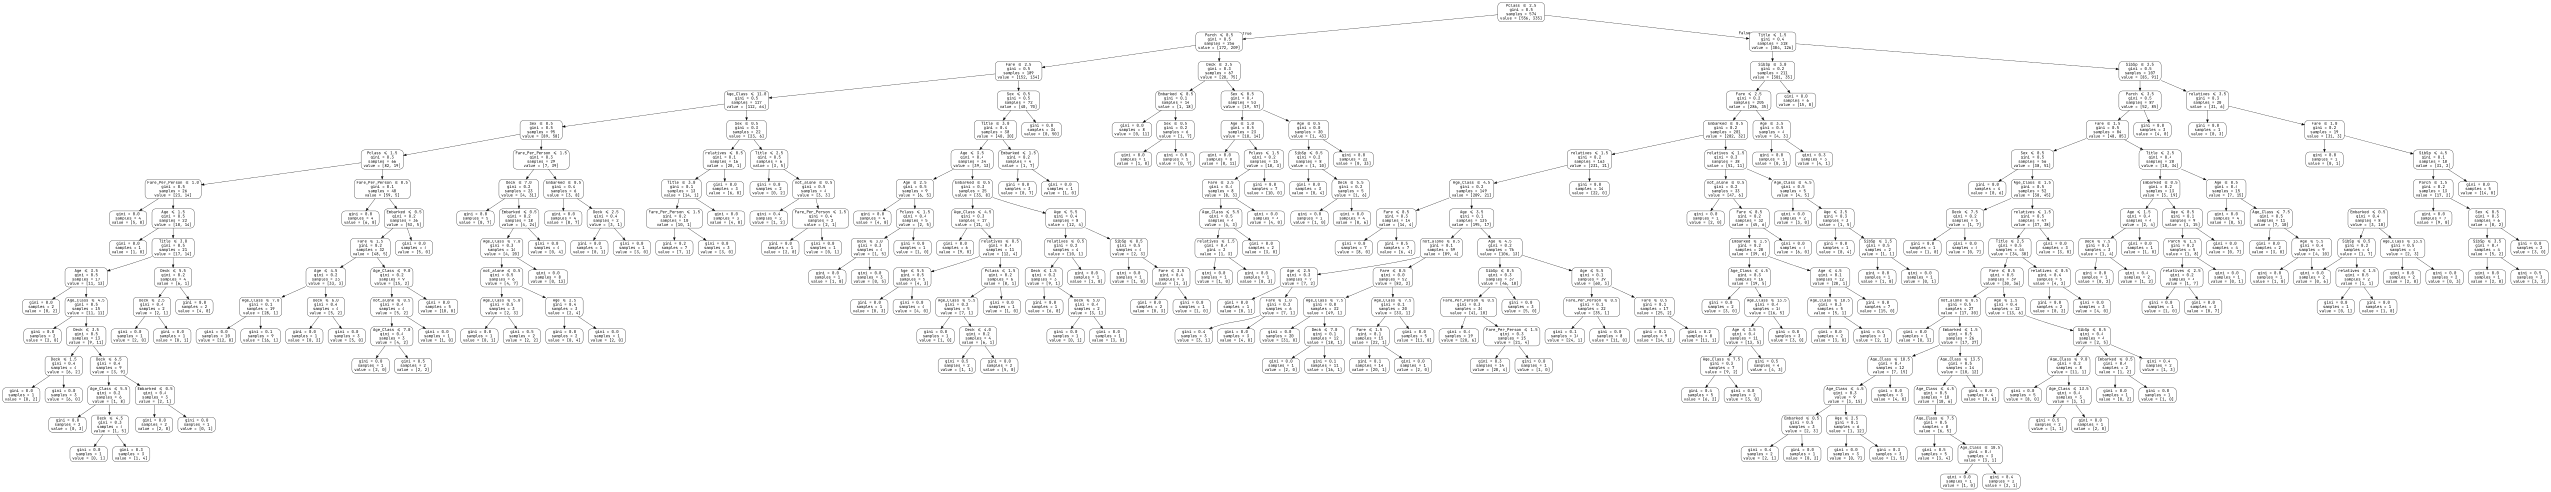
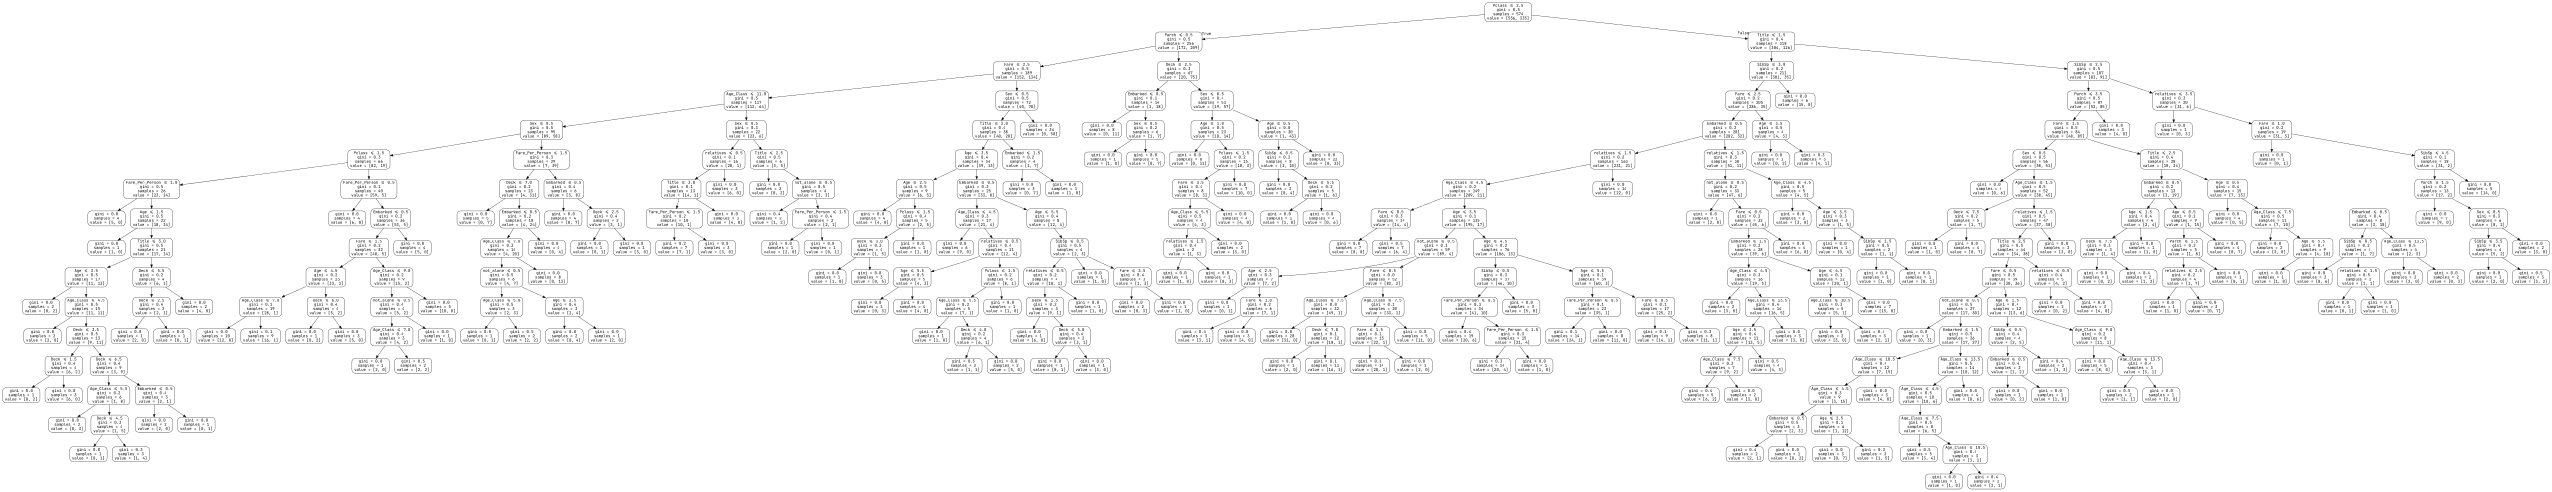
(1066, 232) -> (1058, 262)
(2081, 350) -> (2048, 323)
